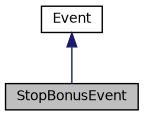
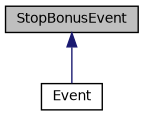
(72, 65) -> (72, 65)
